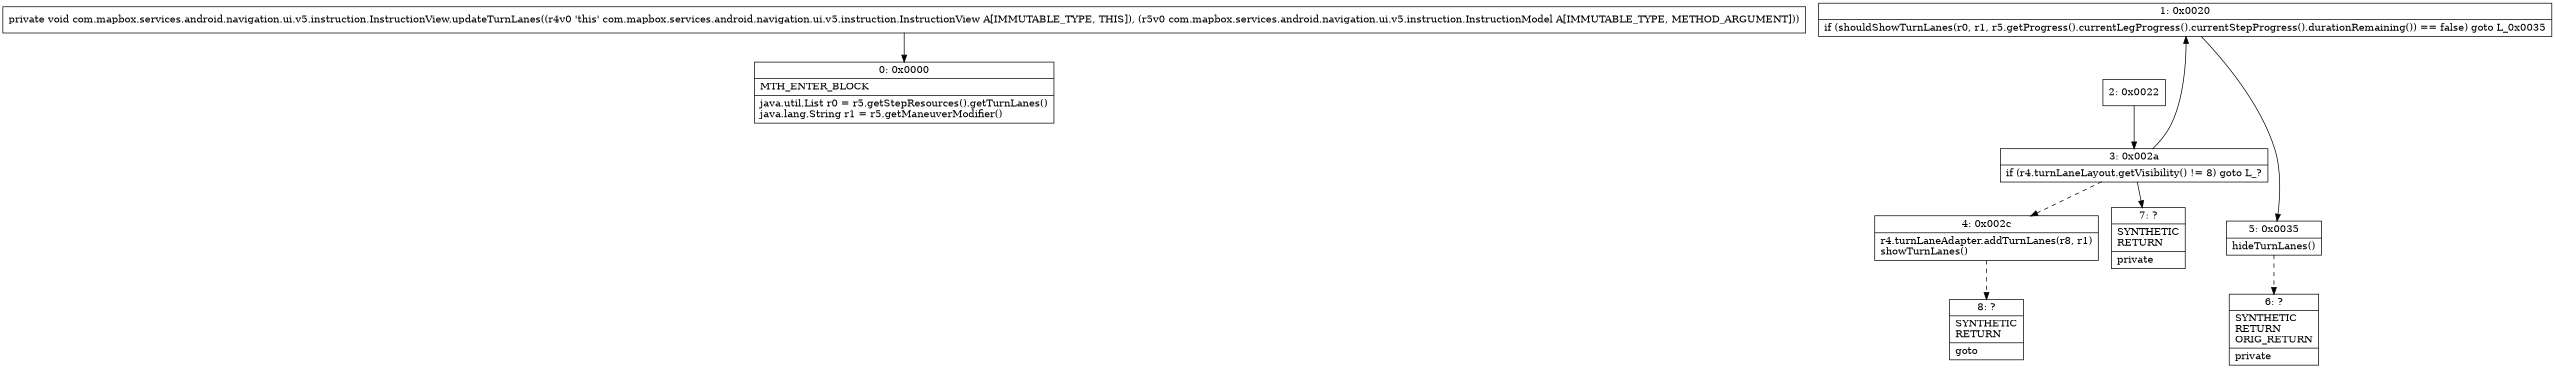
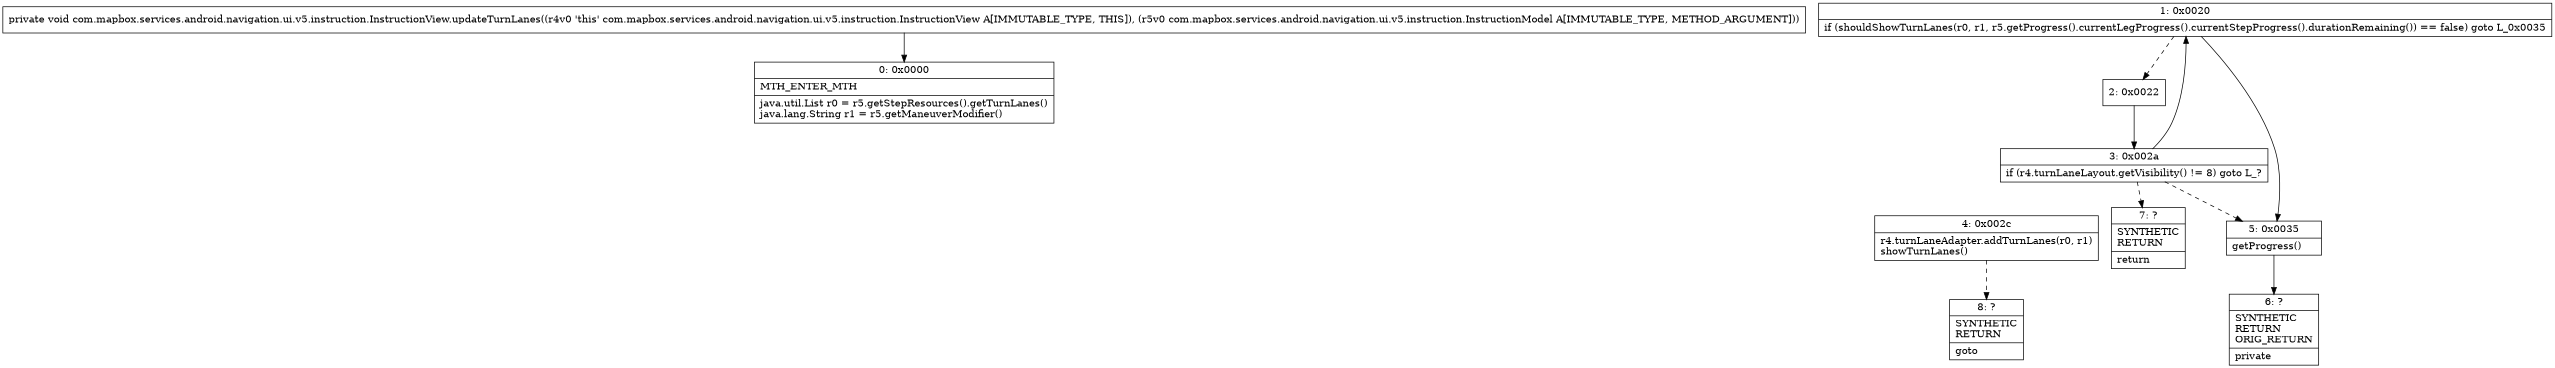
none -> (2161, 55)
(815, 87) -> (809, 87)
(2139, 191) -> (2139, 191)
(2069, 197) -> (2200, 200)
(1987, 241) -> (1987, 241)
(2274, 246) -> (2267, 246)
(2136, 260) -> (2133, 260)
(2274, 271) -> (2274, 271)
